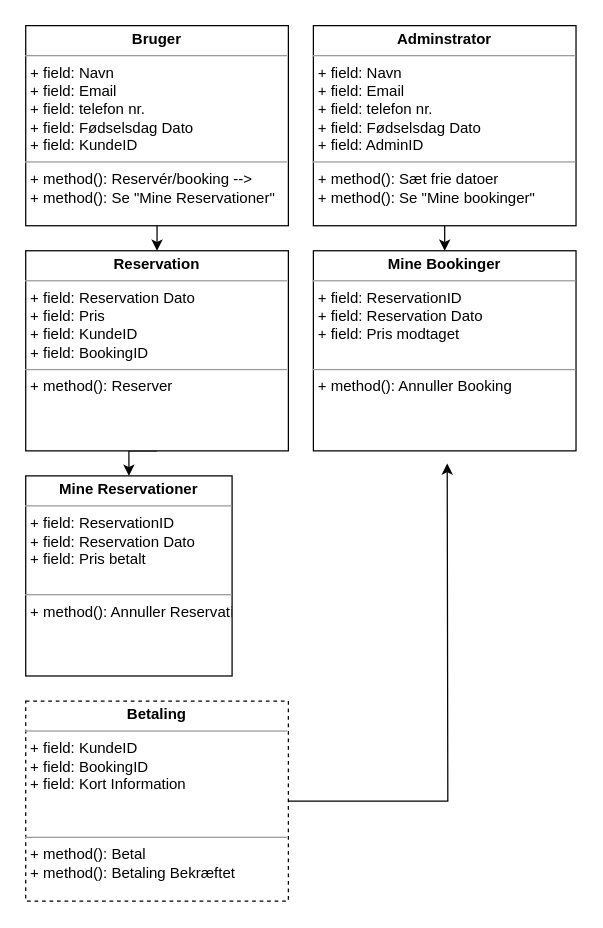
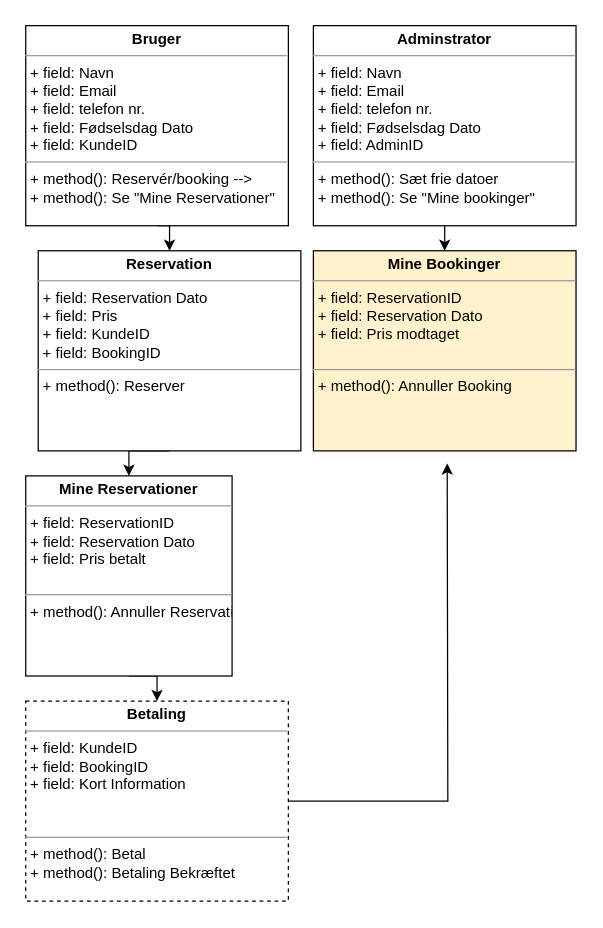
(157, 351) -> (169, 351)
(444, 351) -> (444, 351)
none -> (157, 683)
